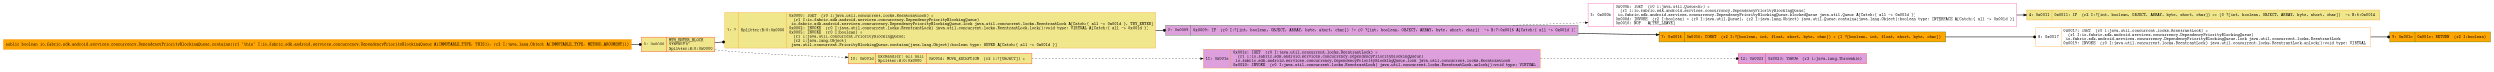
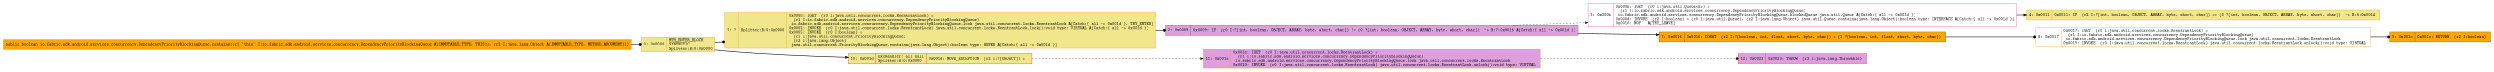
(678, 44) -> (678, 44)
(780, 55) -> (780, 55)
